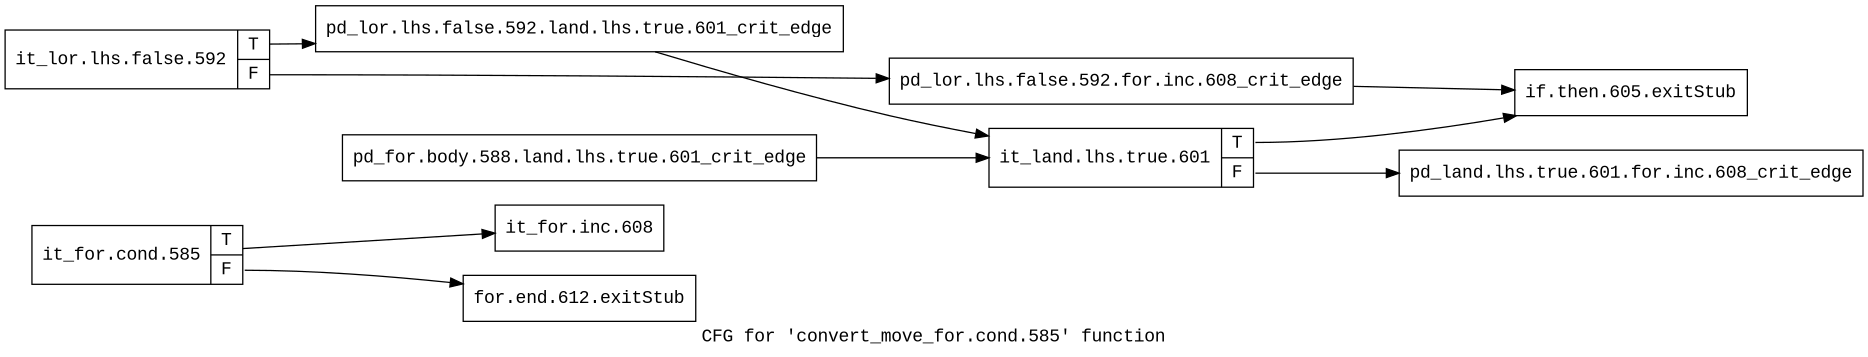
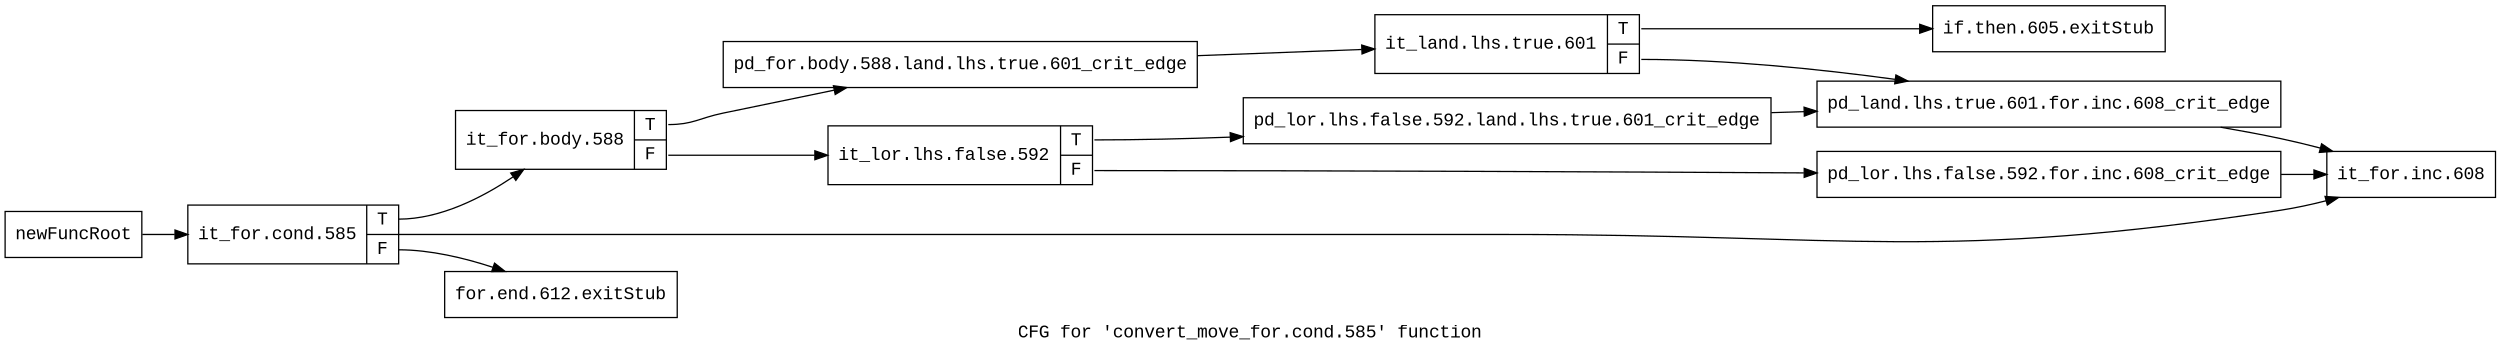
(1427, 88) -> (2297, 174)
(814, 97) -> (1788, 112)
none -> (2271, 137)
none -> (561, 140)
none -> (73, 234)
